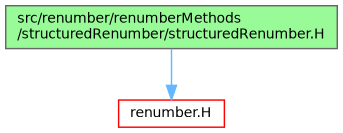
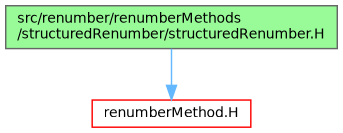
(172, 114) -> (172, 114)
